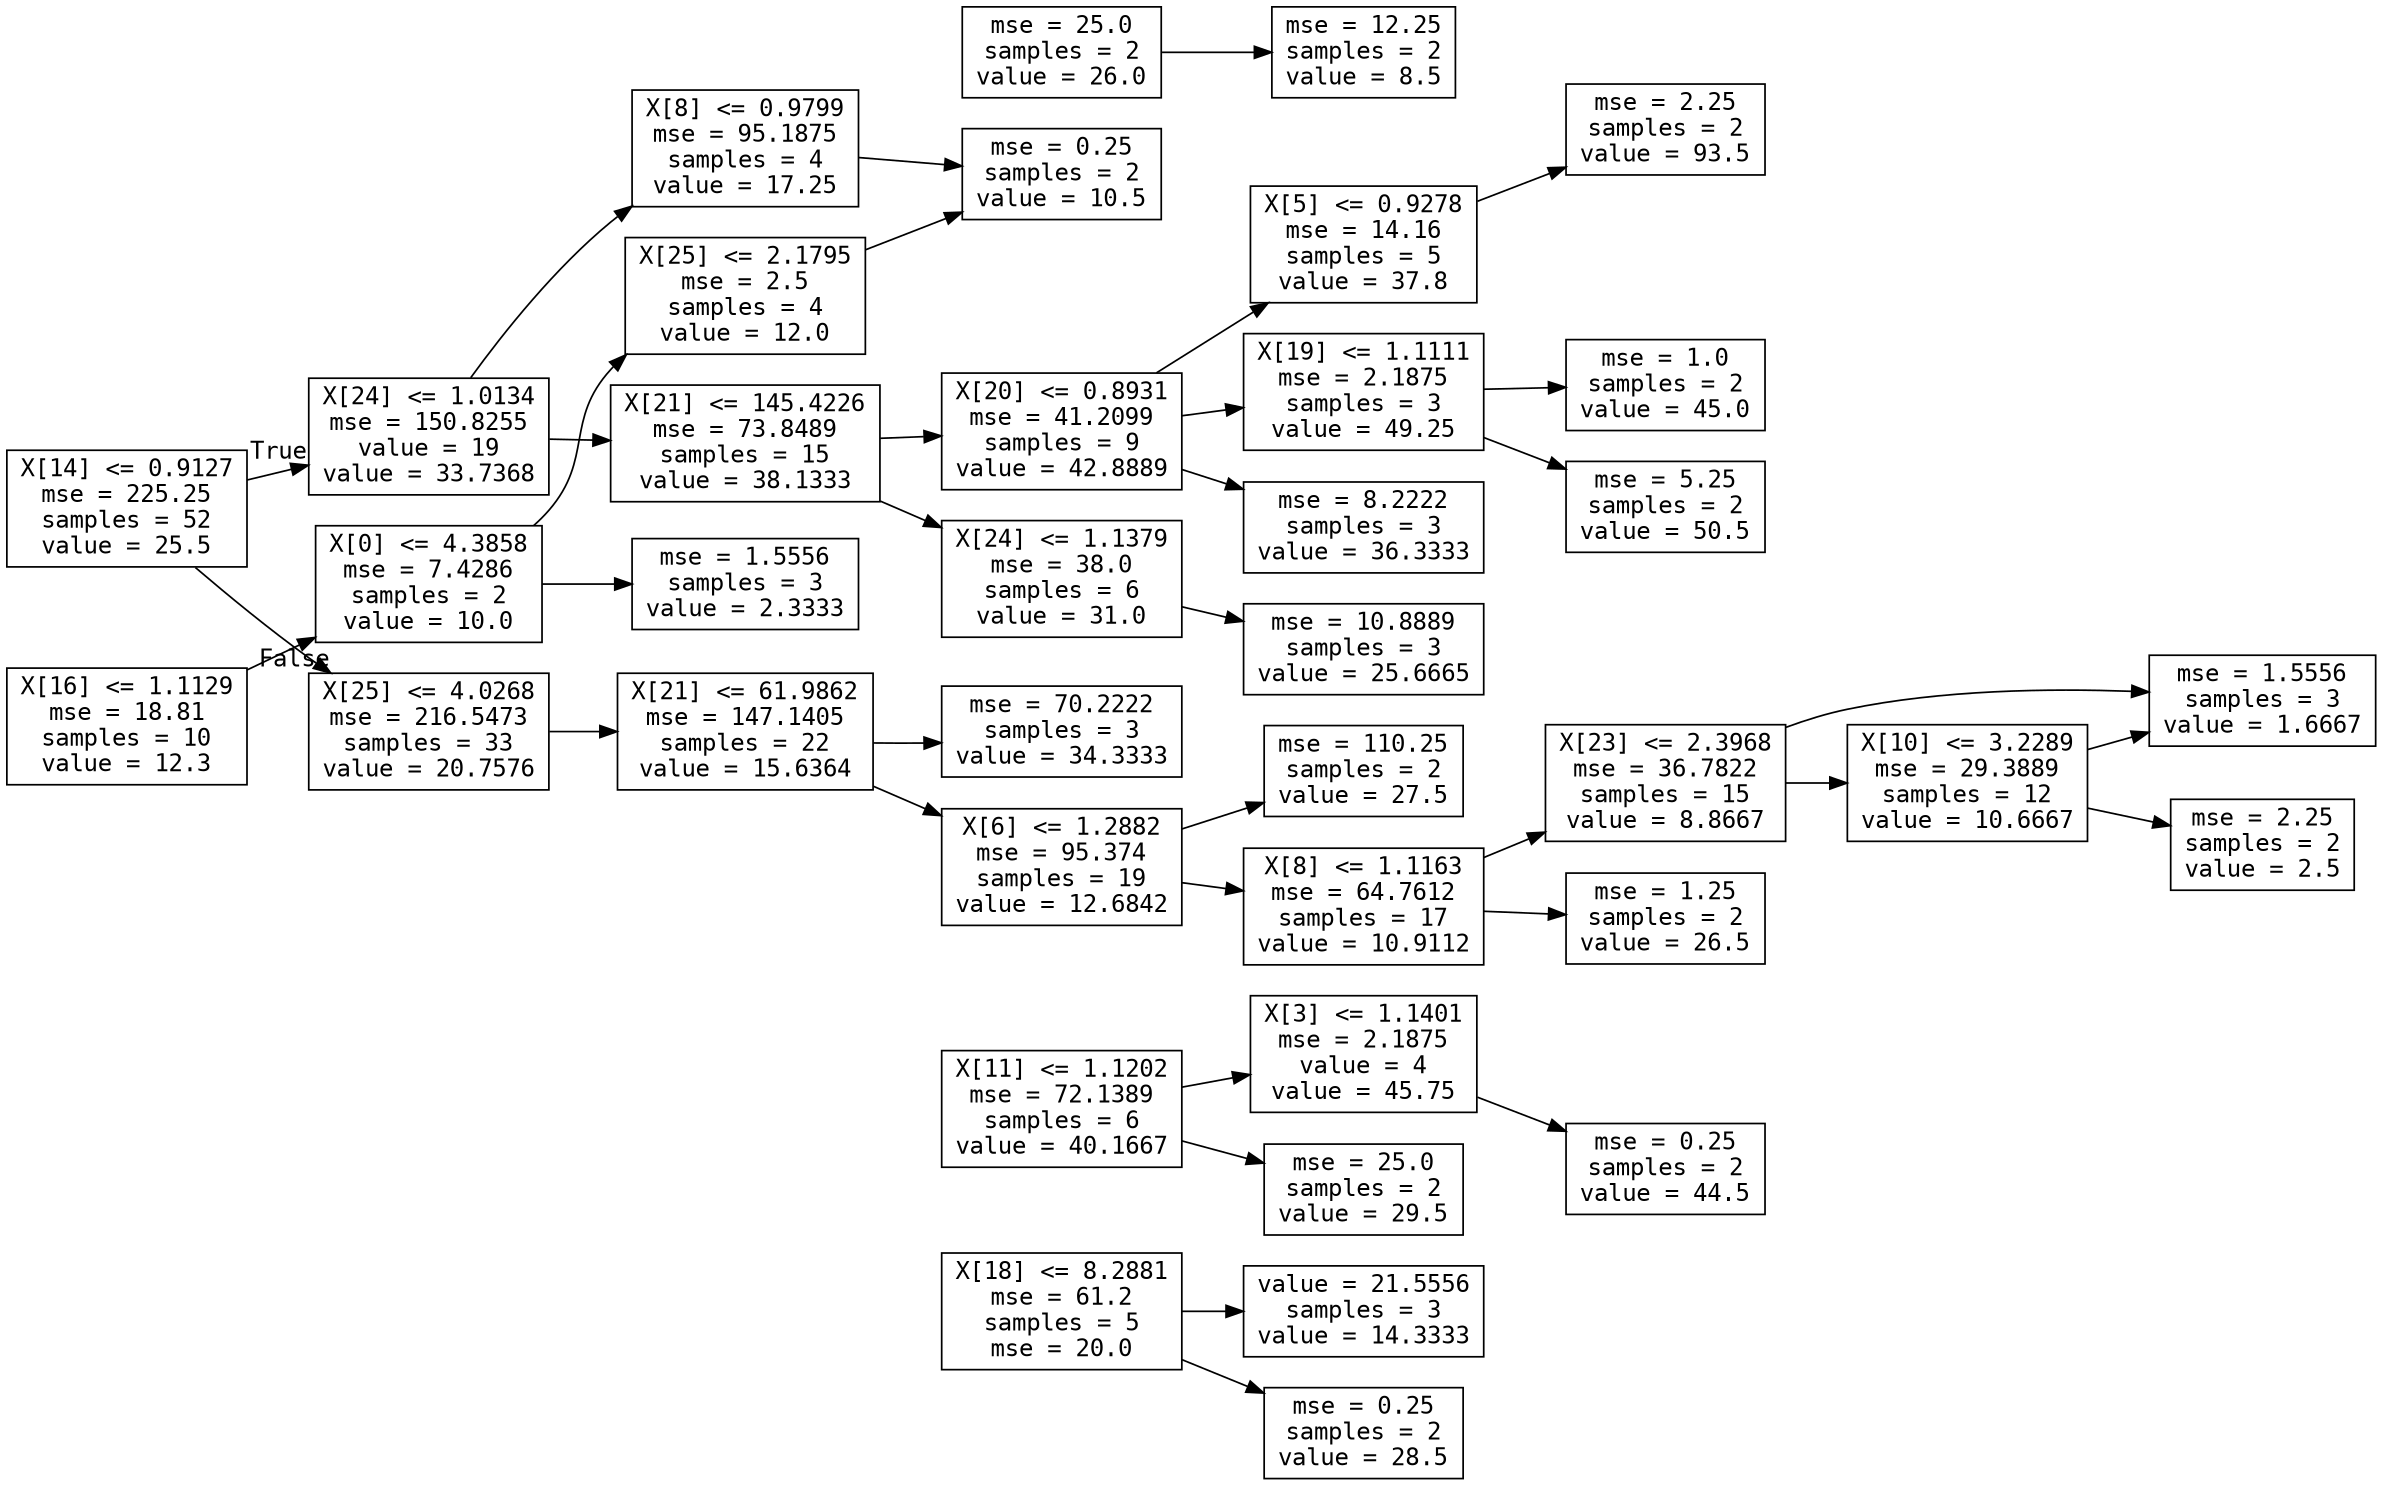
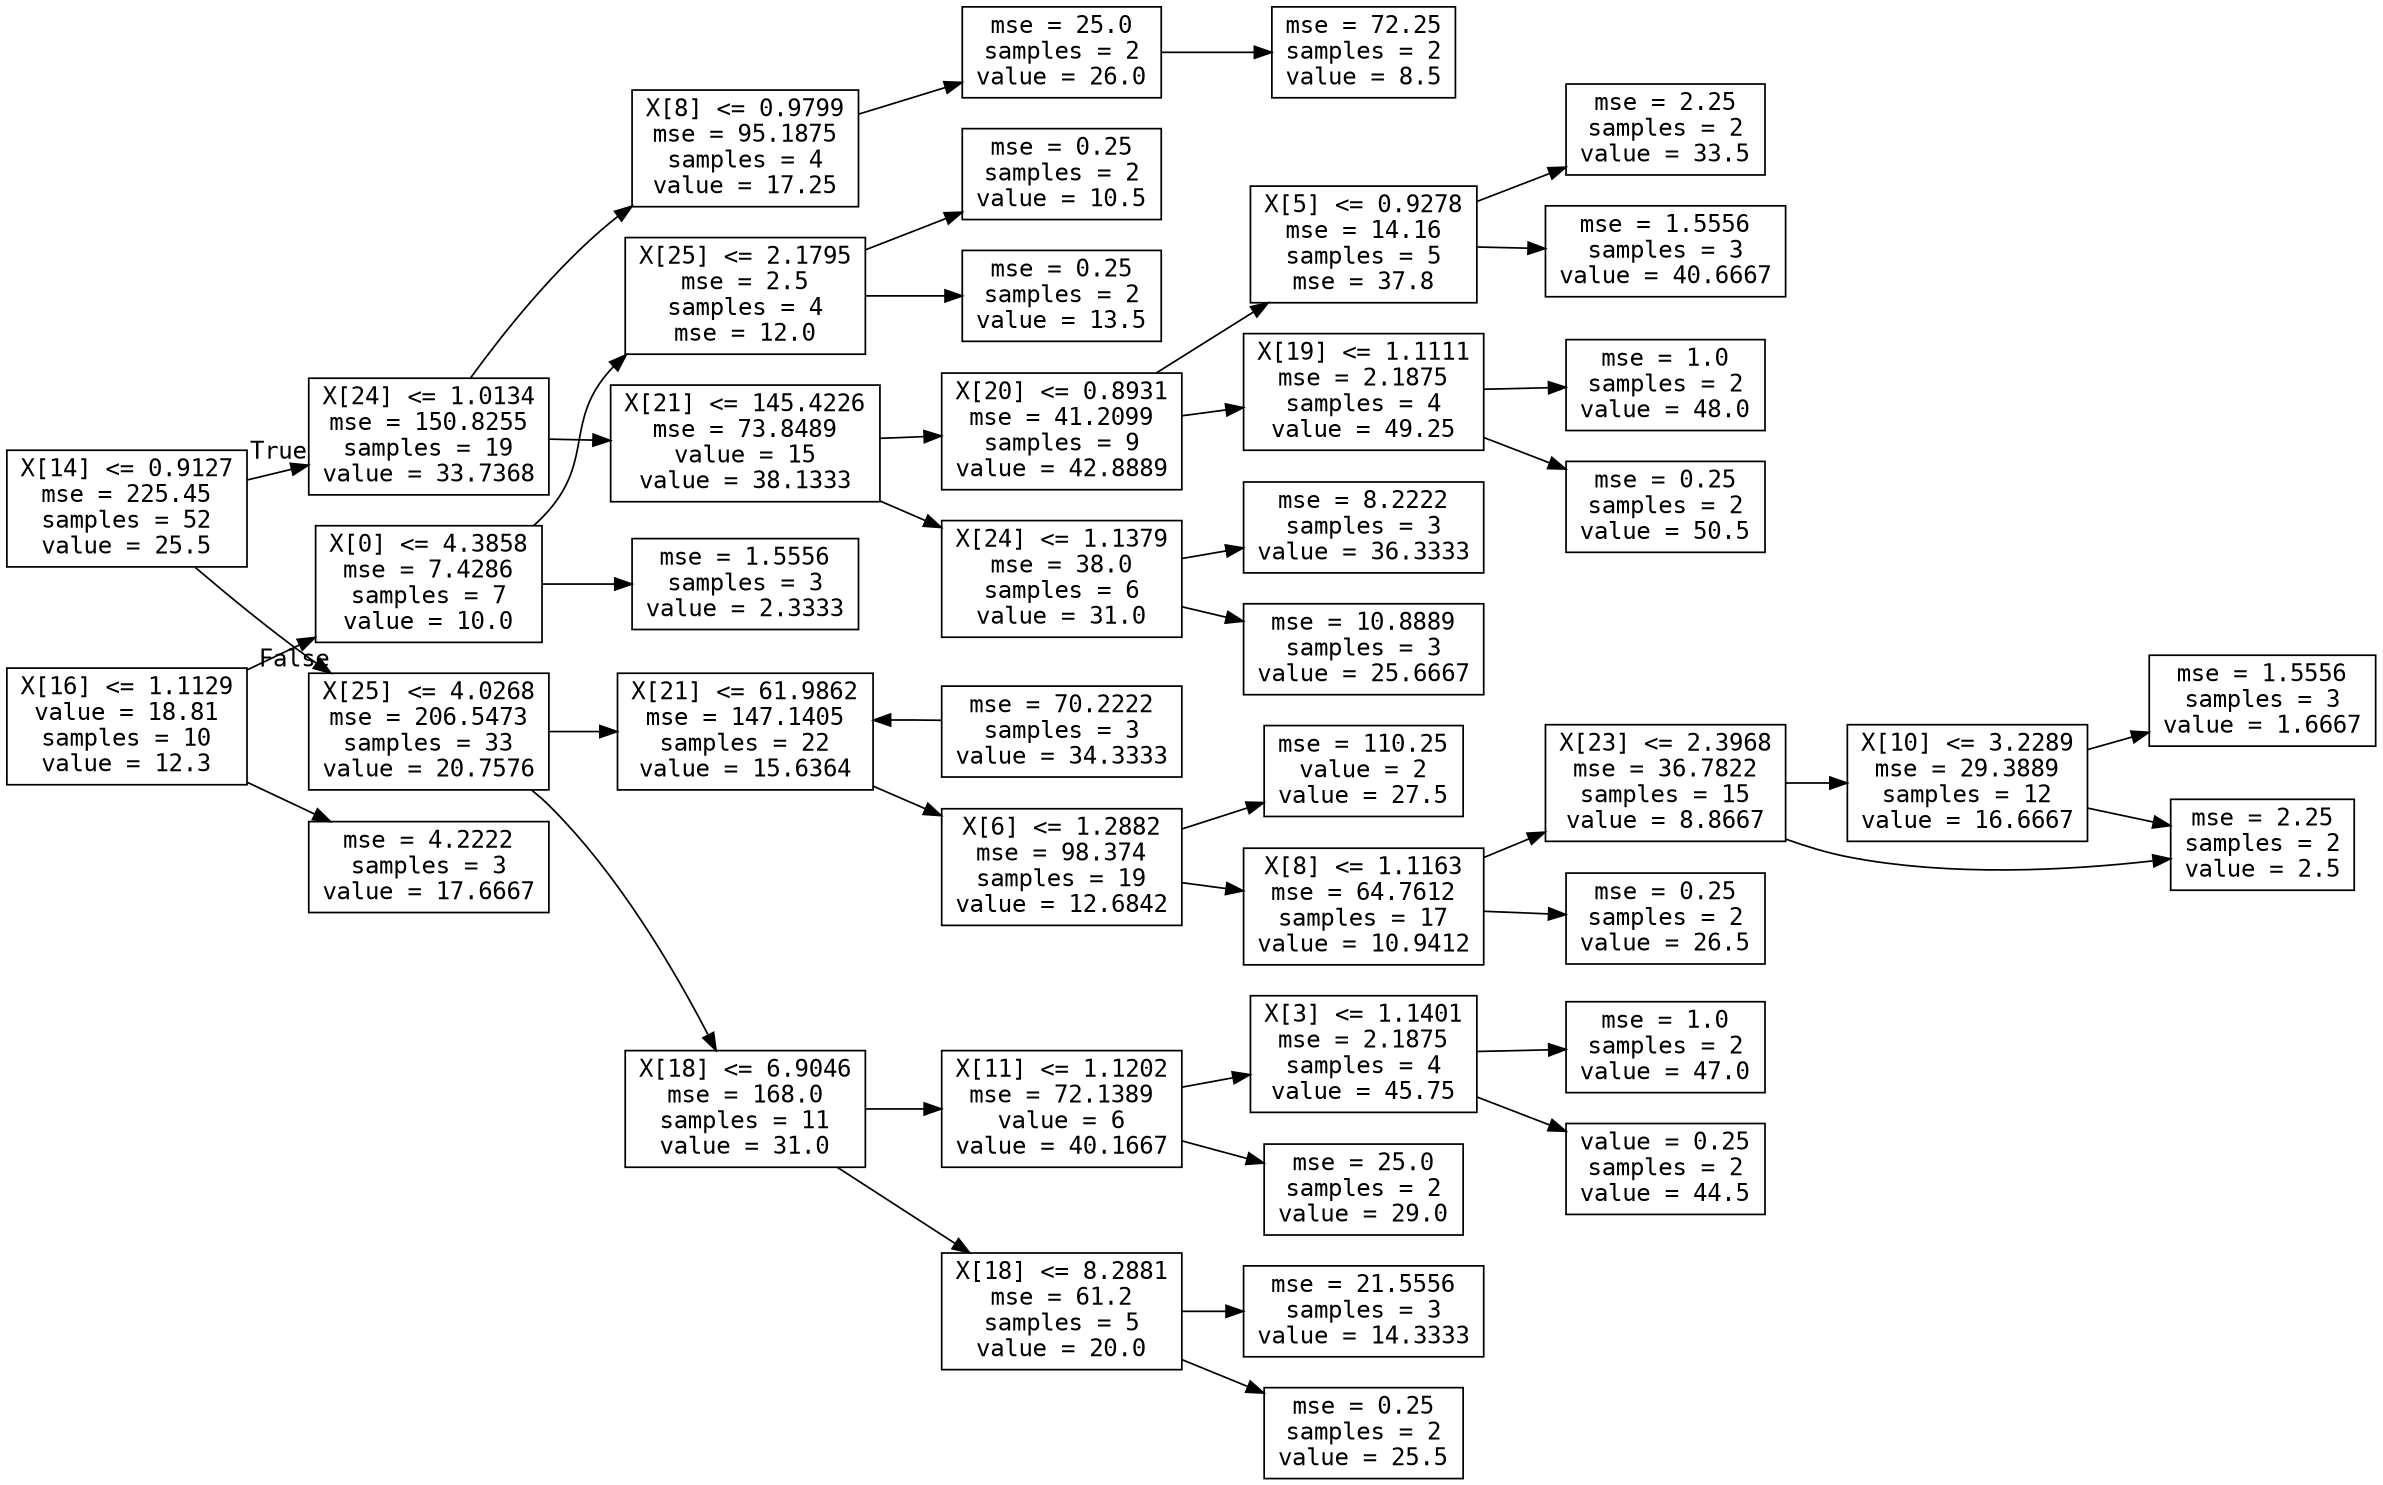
(1364, 52) -> (1364, 52)
(1666, 130) -> (1666, 130)
(902, 161) -> (902, 101)
(1364, 244) -> (1364, 244)
none -> (1666, 251)
(745, 296) -> (745, 296)
none -> (1062, 296)
(1666, 385) -> (1666, 385)
(1364, 392) -> (1364, 392)
(429, 437) -> (429, 437)
(745, 443) -> (745, 443)
(1204, 477) -> (1204, 555)
(1666, 507) -> (1666, 507)
(127, 509) -> (127, 509)
(429, 584) -> (429, 584)
(1364, 649) -> (1364, 649)
(1957, 694) -> (1968, 869)
(127, 726) -> (127, 726)
(429, 732) -> (429, 732)
(899, 743) -> (916, 720)
(1364, 771) -> (1364, 771)
(1967, 783) -> (1967, 783)
none -> (429, 867)
(1062, 867) -> (1062, 867)
(1364, 907) -> (1364, 907)
(1666, 919) -> (1666, 919)
none -> (1666, 1047)
(1364, 1054) -> (1364, 1054)
none -> (745, 1109)
(1062, 1109) -> (1062, 1109)
(1666, 1169) -> (1666, 1169)
(1364, 1190) -> (1364, 1190)
(1062, 1311) -> (1062, 1311)
(1364, 1311) -> (1364, 1311)
(1364, 1433) -> (1364, 1433)
